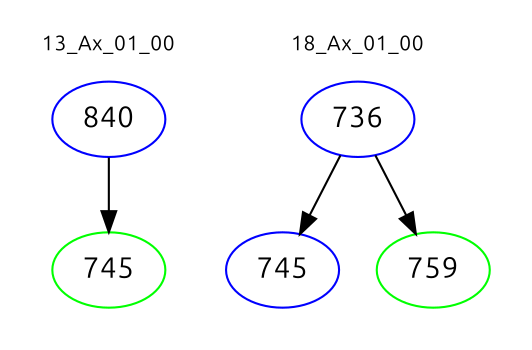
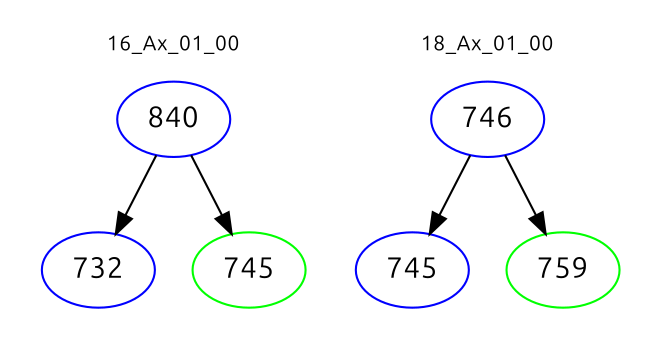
(109, 45) -> (174, 45)
(358, 119) -> (488, 119)
none -> (98, 270)
